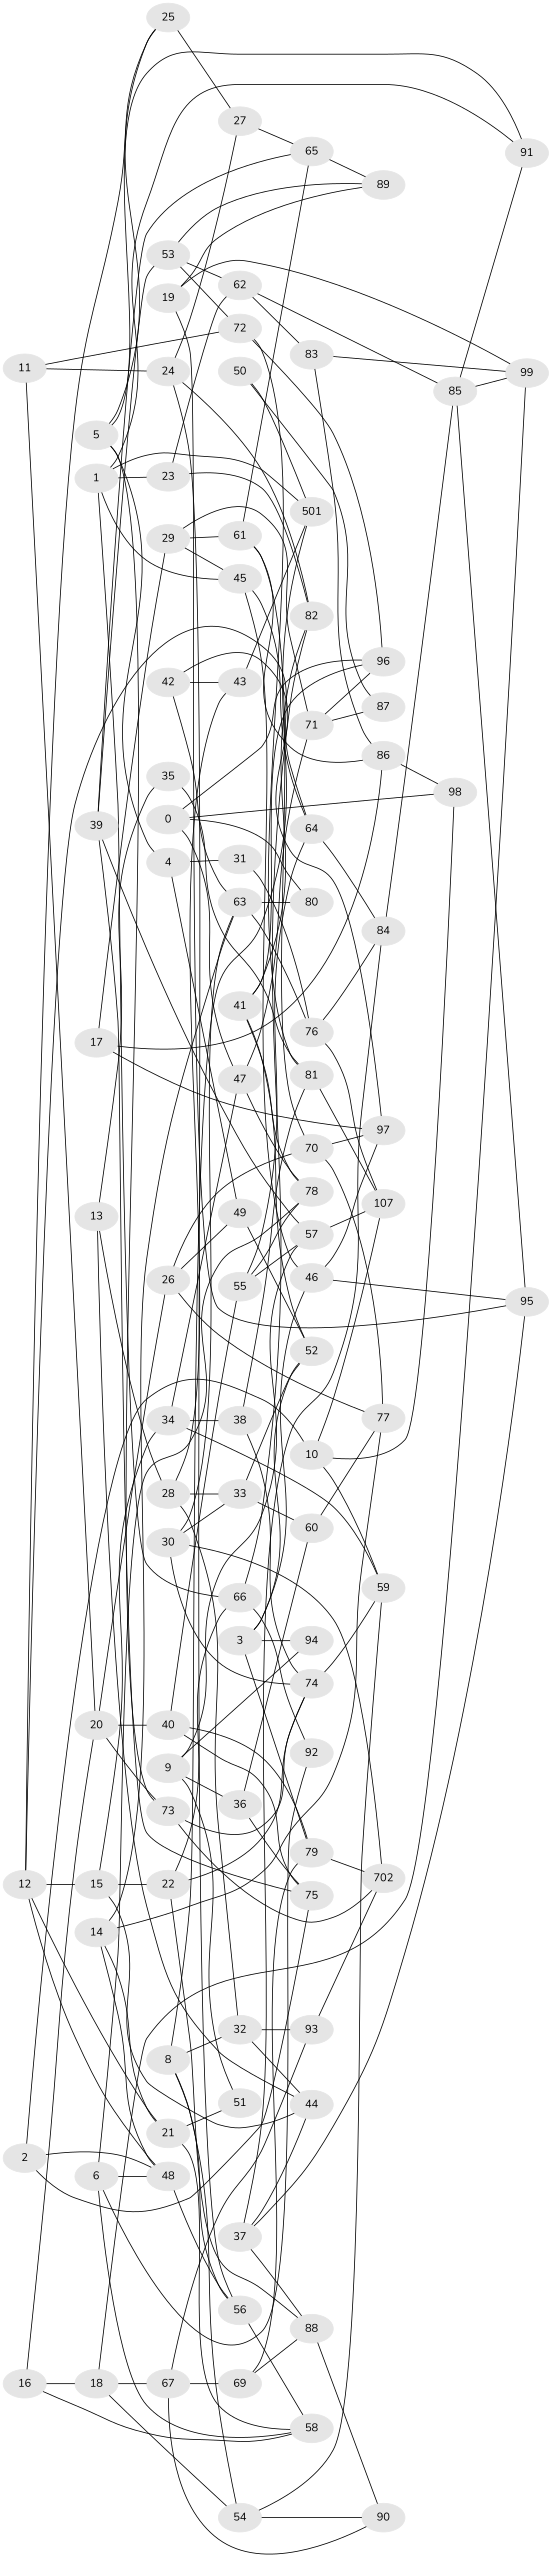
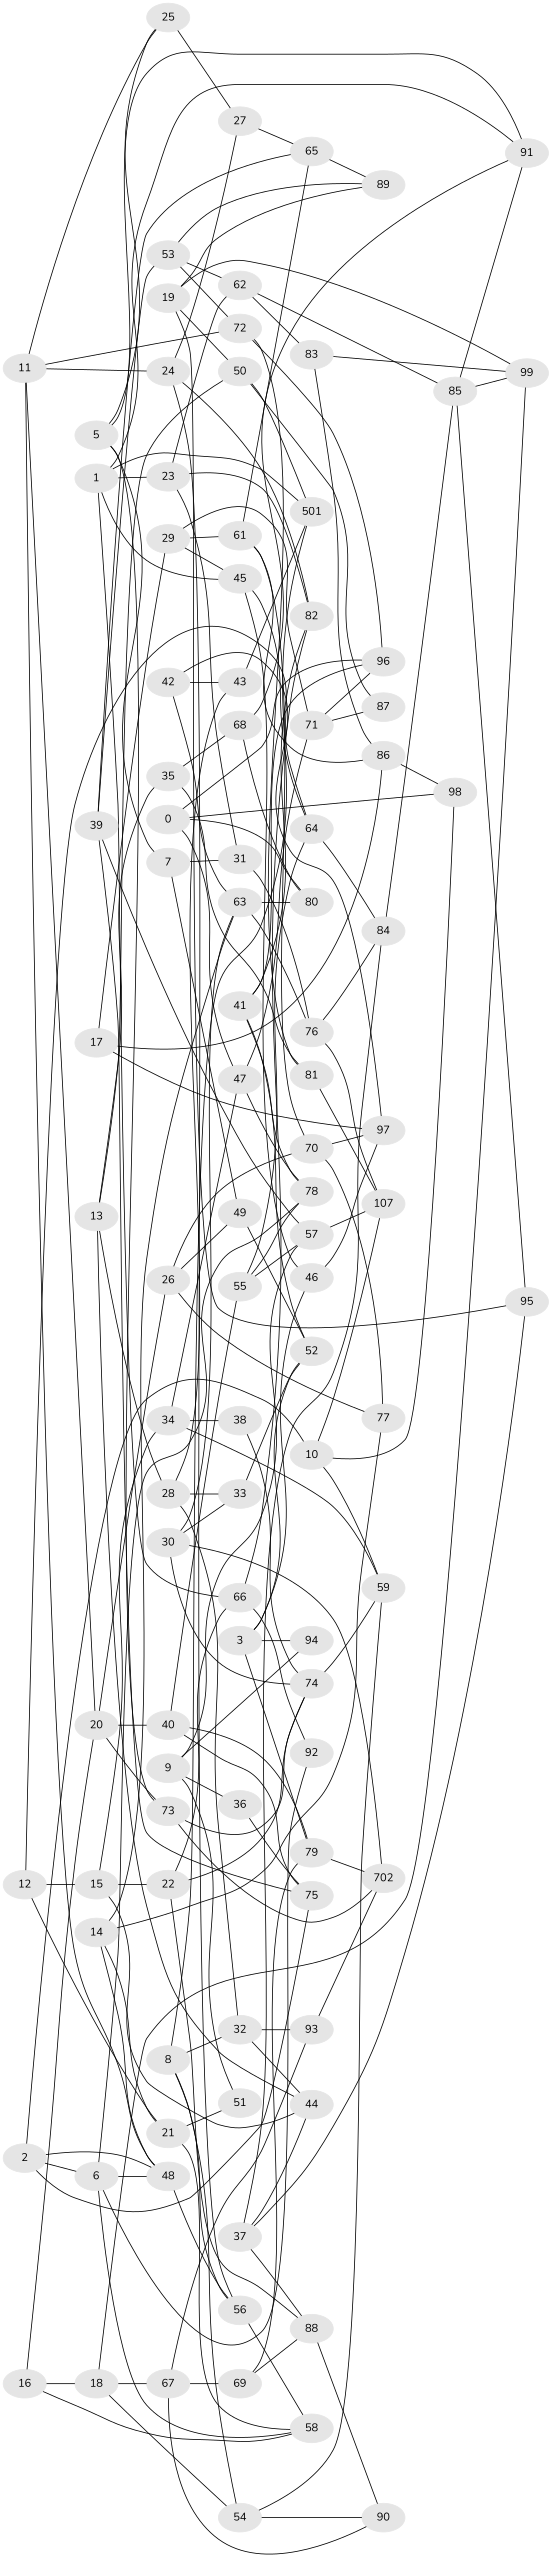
none -> (199, 330)
none -> (127, 646)
none -> (211, 666)
none -> (240, 725)
(168, 863) -> (168, 863)
(45, 944) -> (81, 187)
(266, 1279) -> none
(419, 1290) -> none
(312, 1528) -> none
(76, 2040) -> (39, 1193)
none -> (61, 2167)
